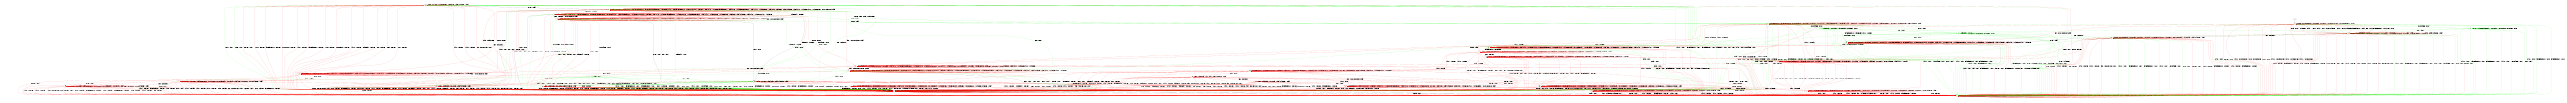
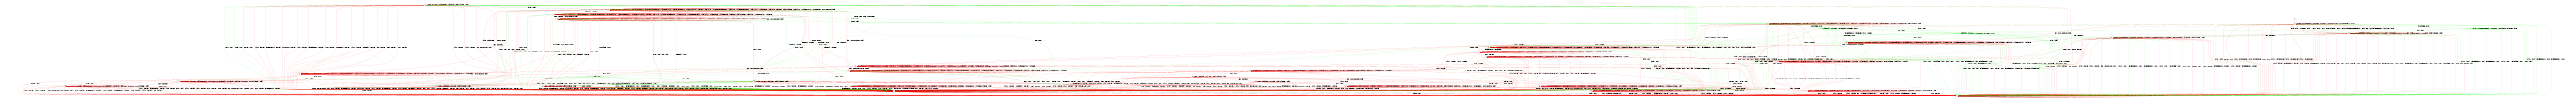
(777, 16) -> (809, 12)
